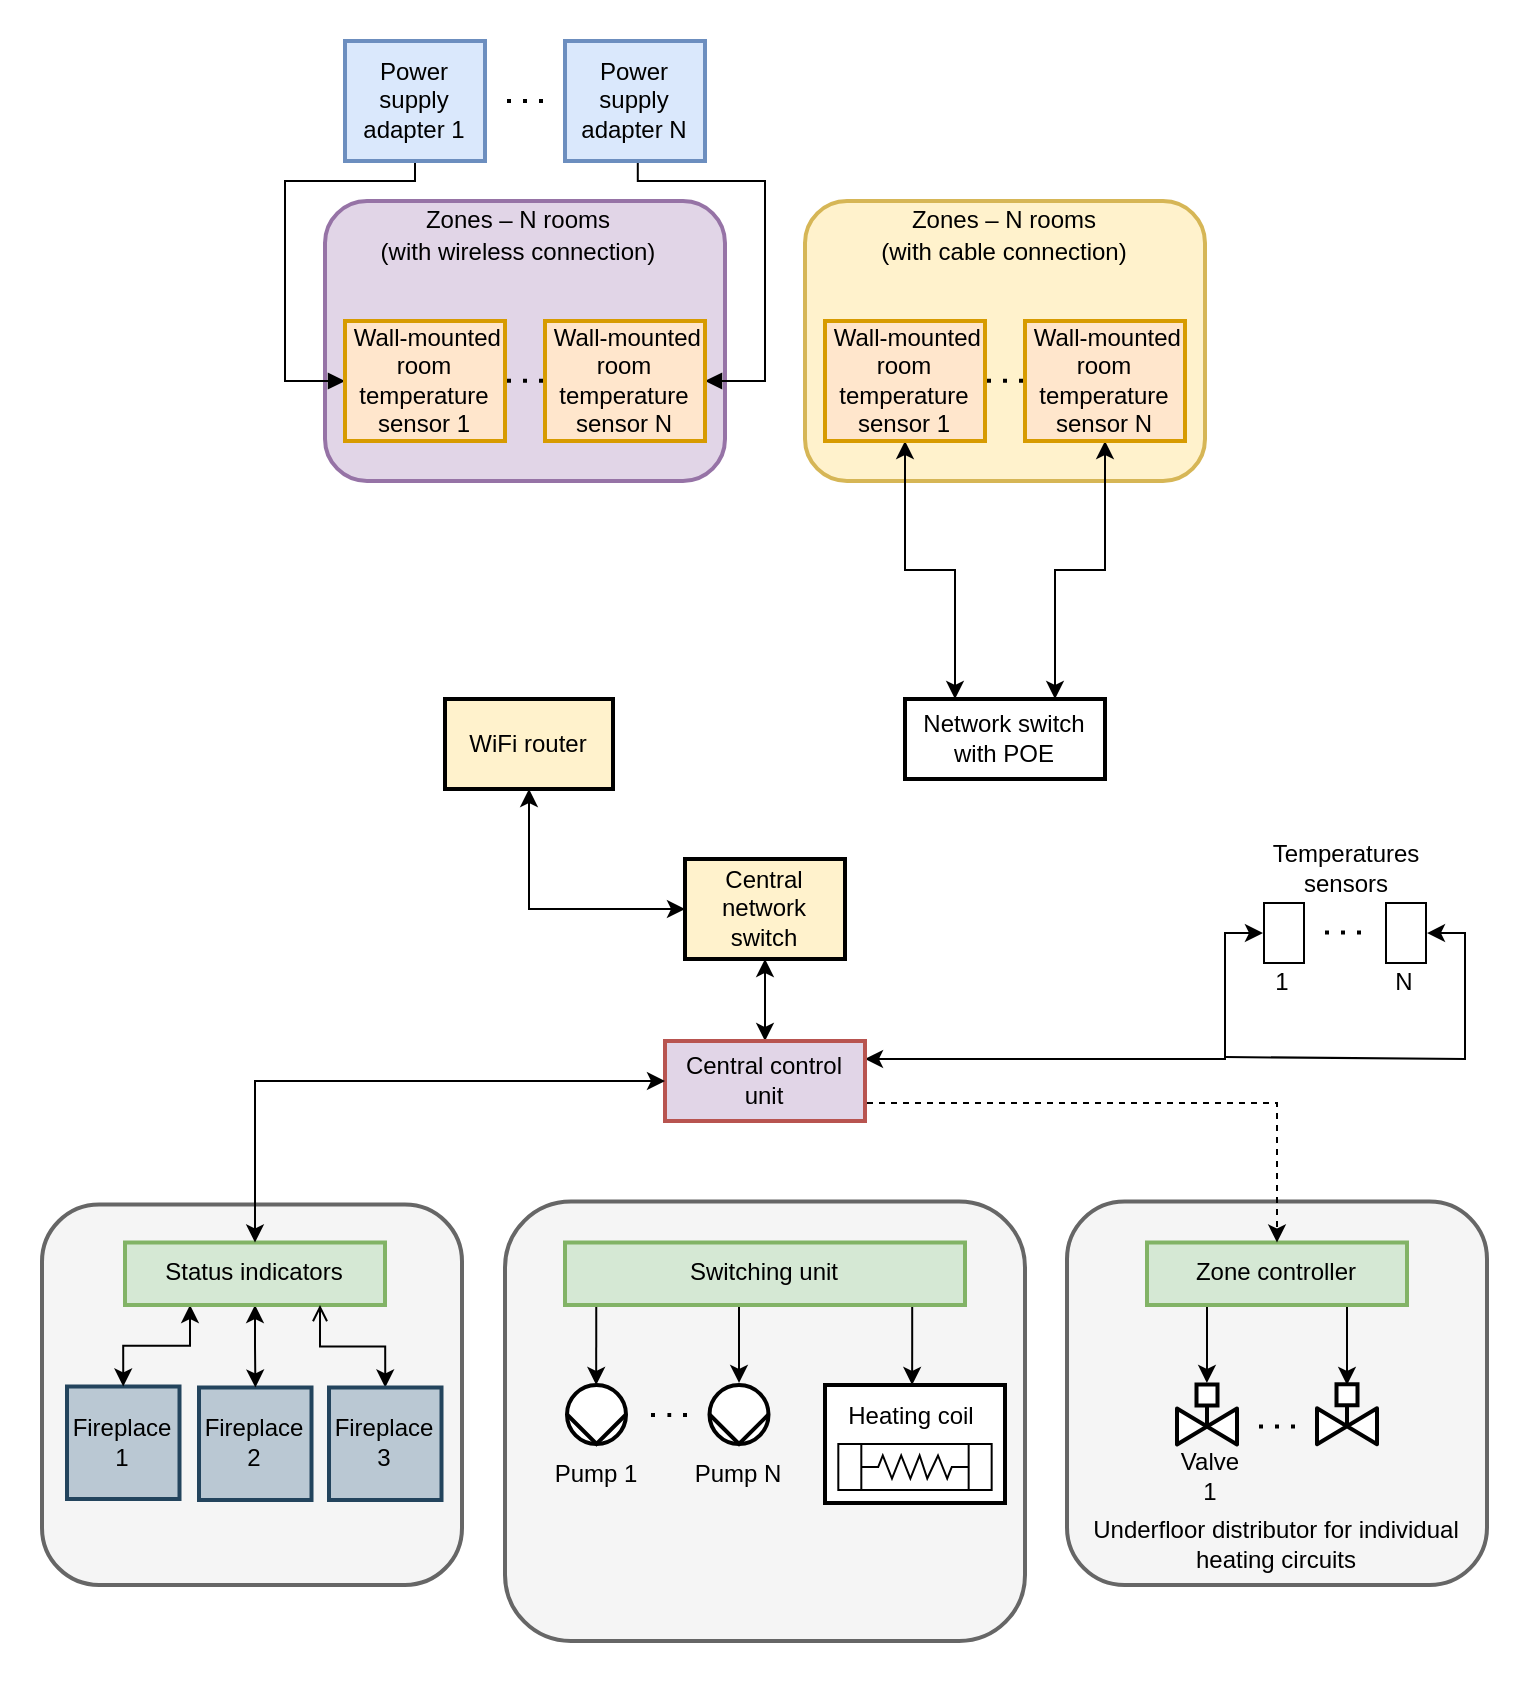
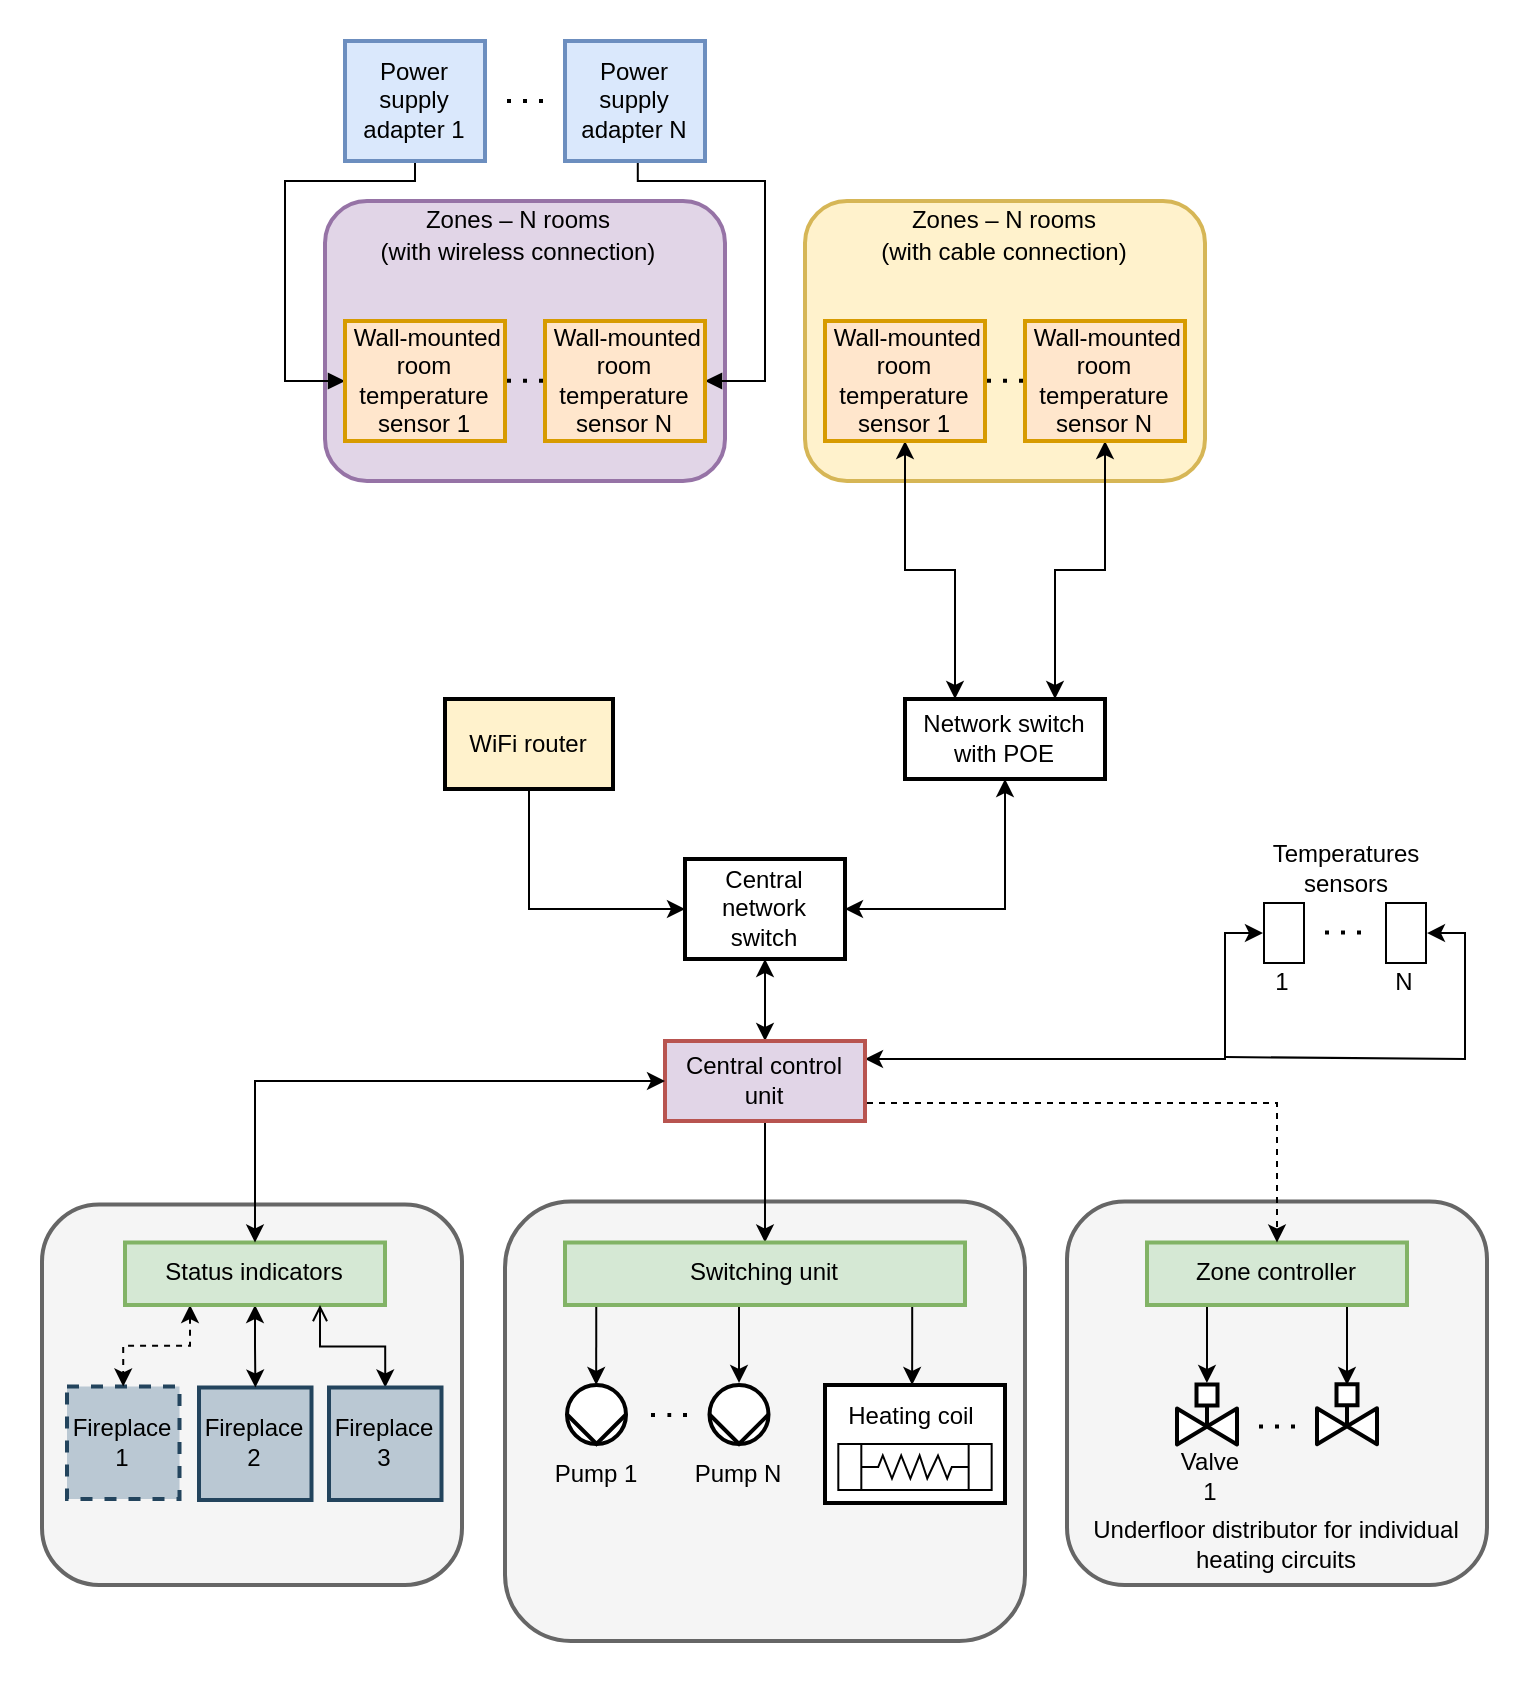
(529, 804) -> (529, 798)
(765, 909) -> (765, 909)
none -> (990, 909)
none -> (765, 1175)
(157, 1346) -> (157, 1346)
(123, 1443) -> (123, 1443)
